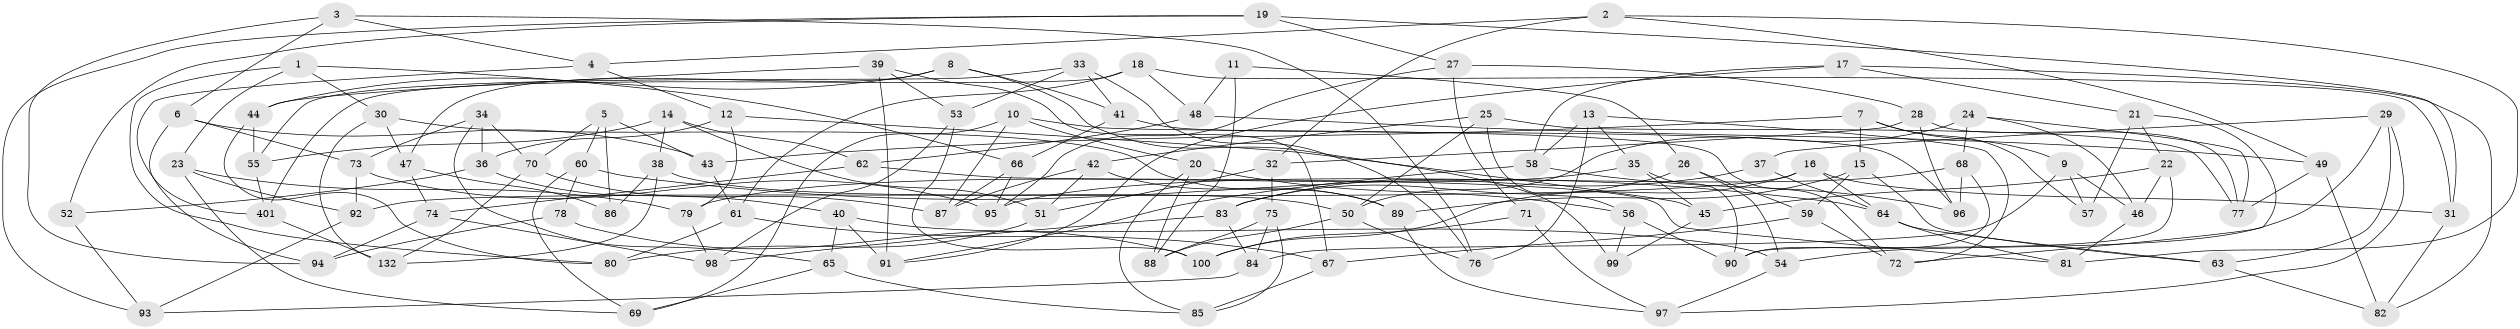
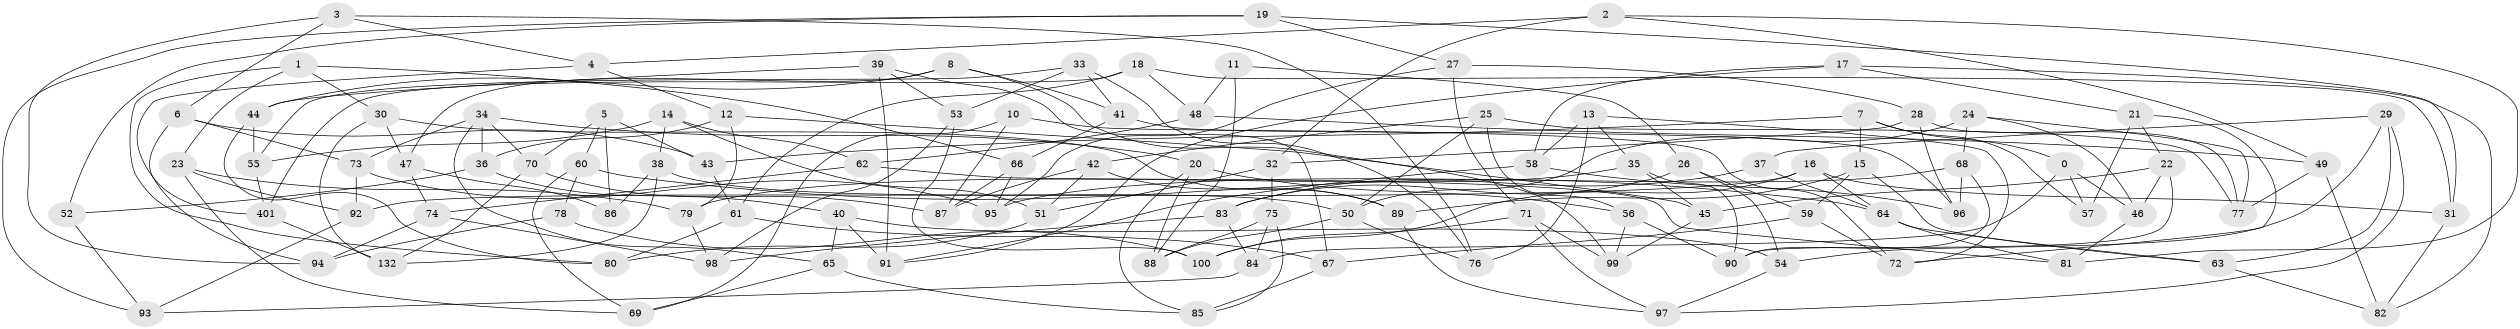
(1111, 145) -> (840, 136)
(2065, 165) -> (2065, 165)
none -> (1567, 238)
